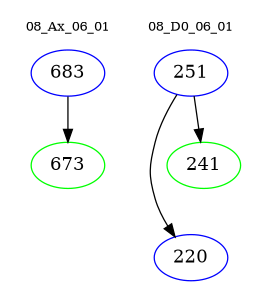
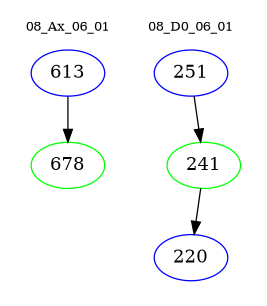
(68, 73) -> (68, 73)
(151, 159) -> (198, 205)
(68, 165) -> (68, 165)
